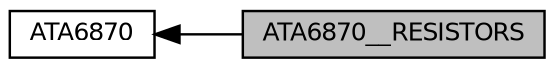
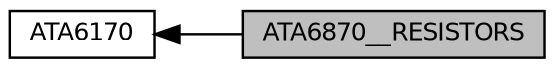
(82, 34) -> (82, 34)
